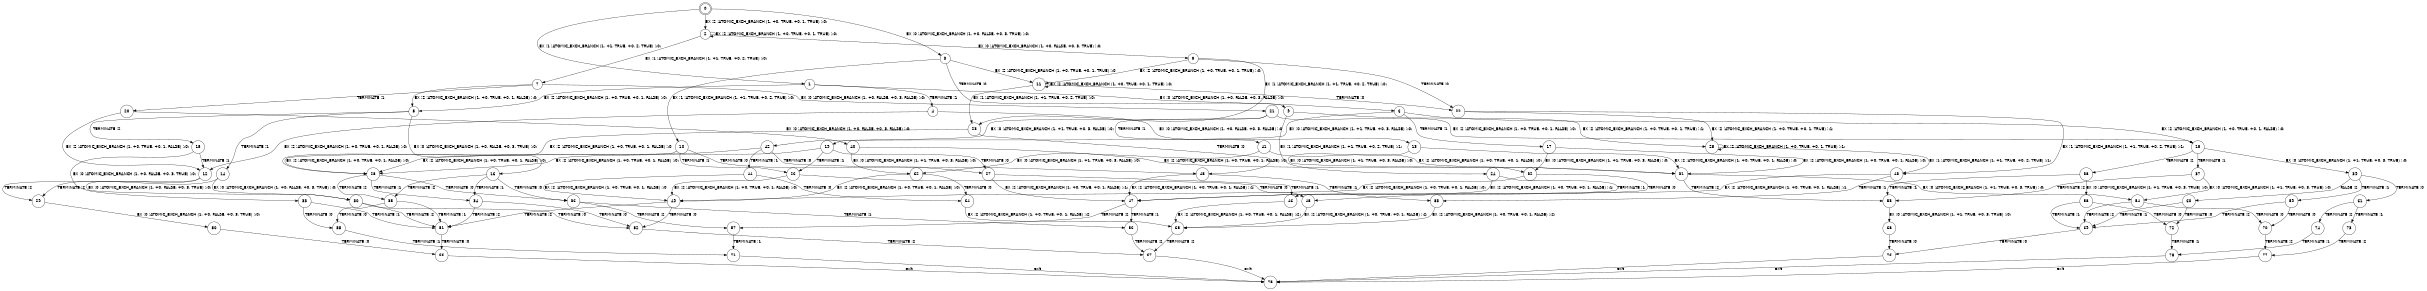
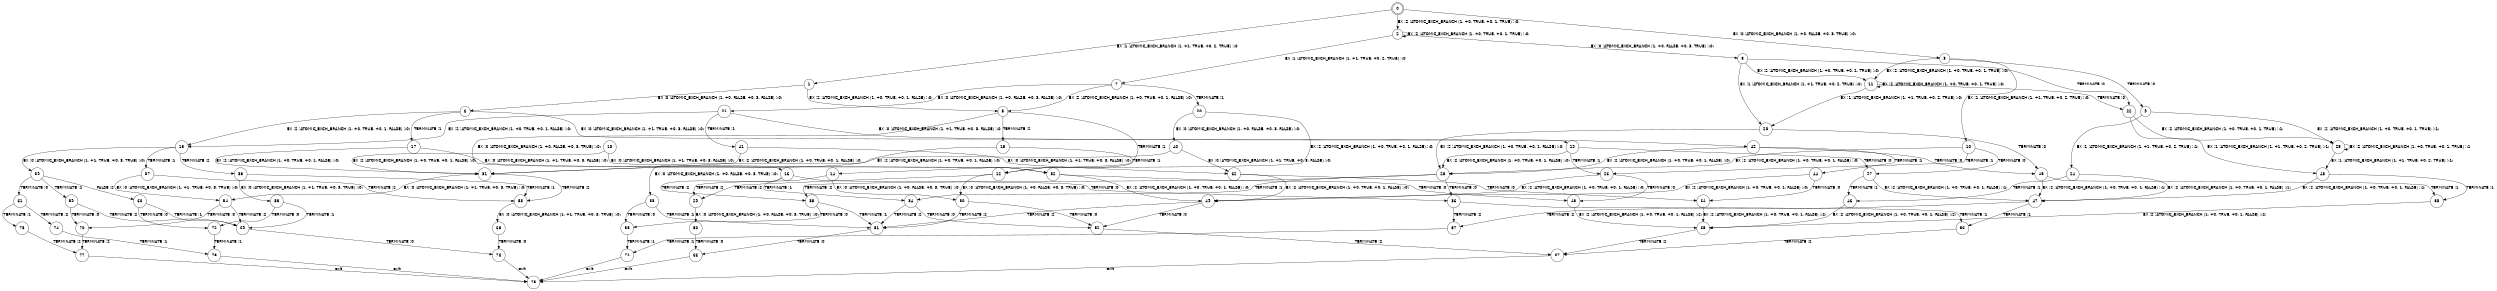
(933, 111) -> none
